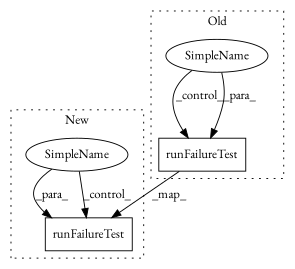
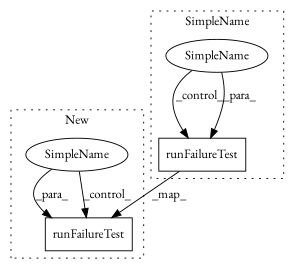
(217, 22) -> (217, 22)
